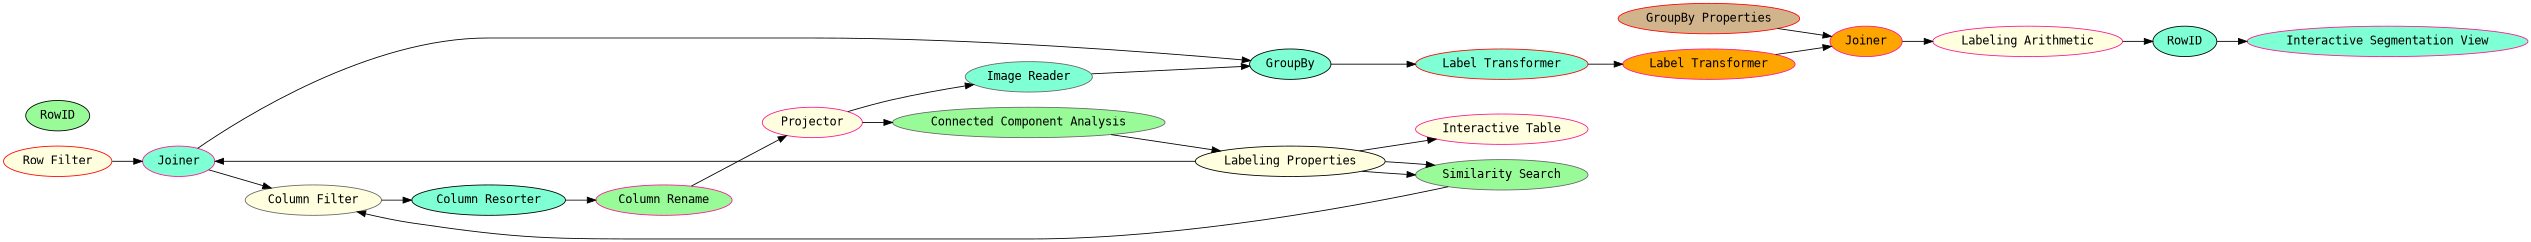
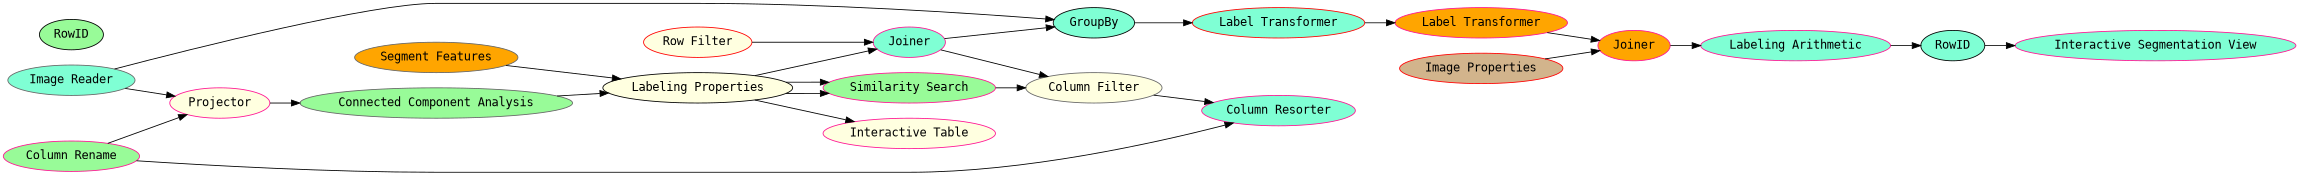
(1709, 19) -> (1481, 68)
(2028, 41) -> (1796, 46)
none -> (436, 57)
(906, 97) -> (146, 92)
(1502, 175) -> (909, 88)
(489, 200) -> (1278, 111)
(576, 200) -> (683, 172)
